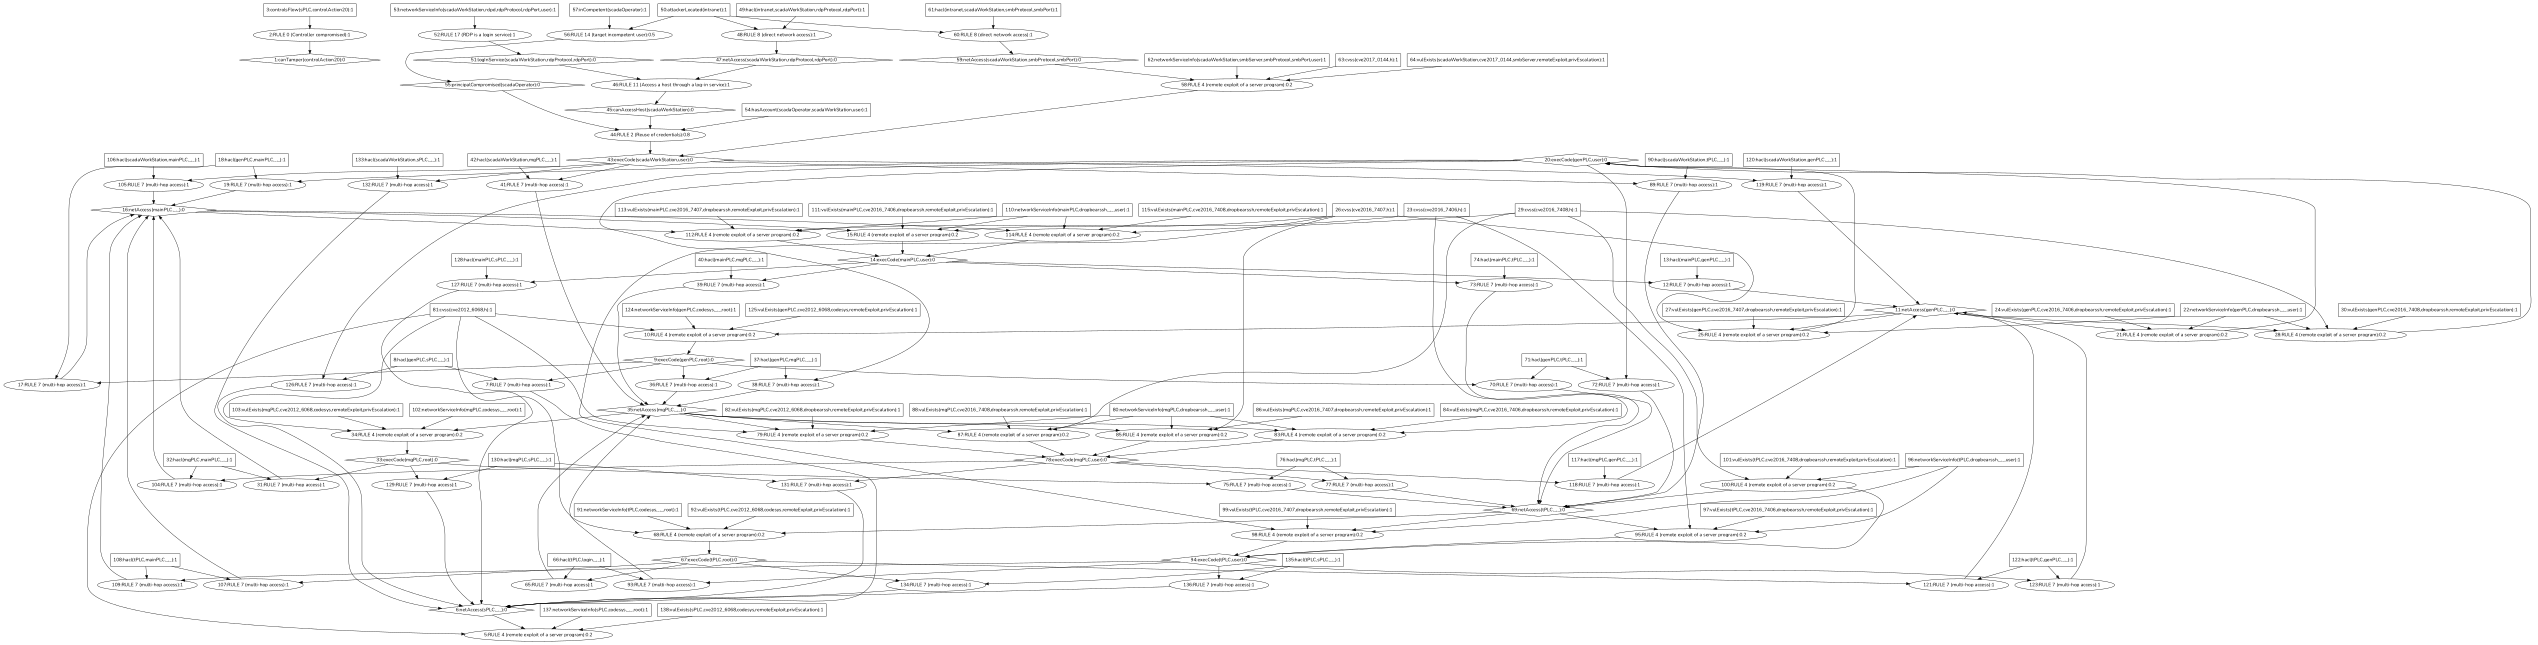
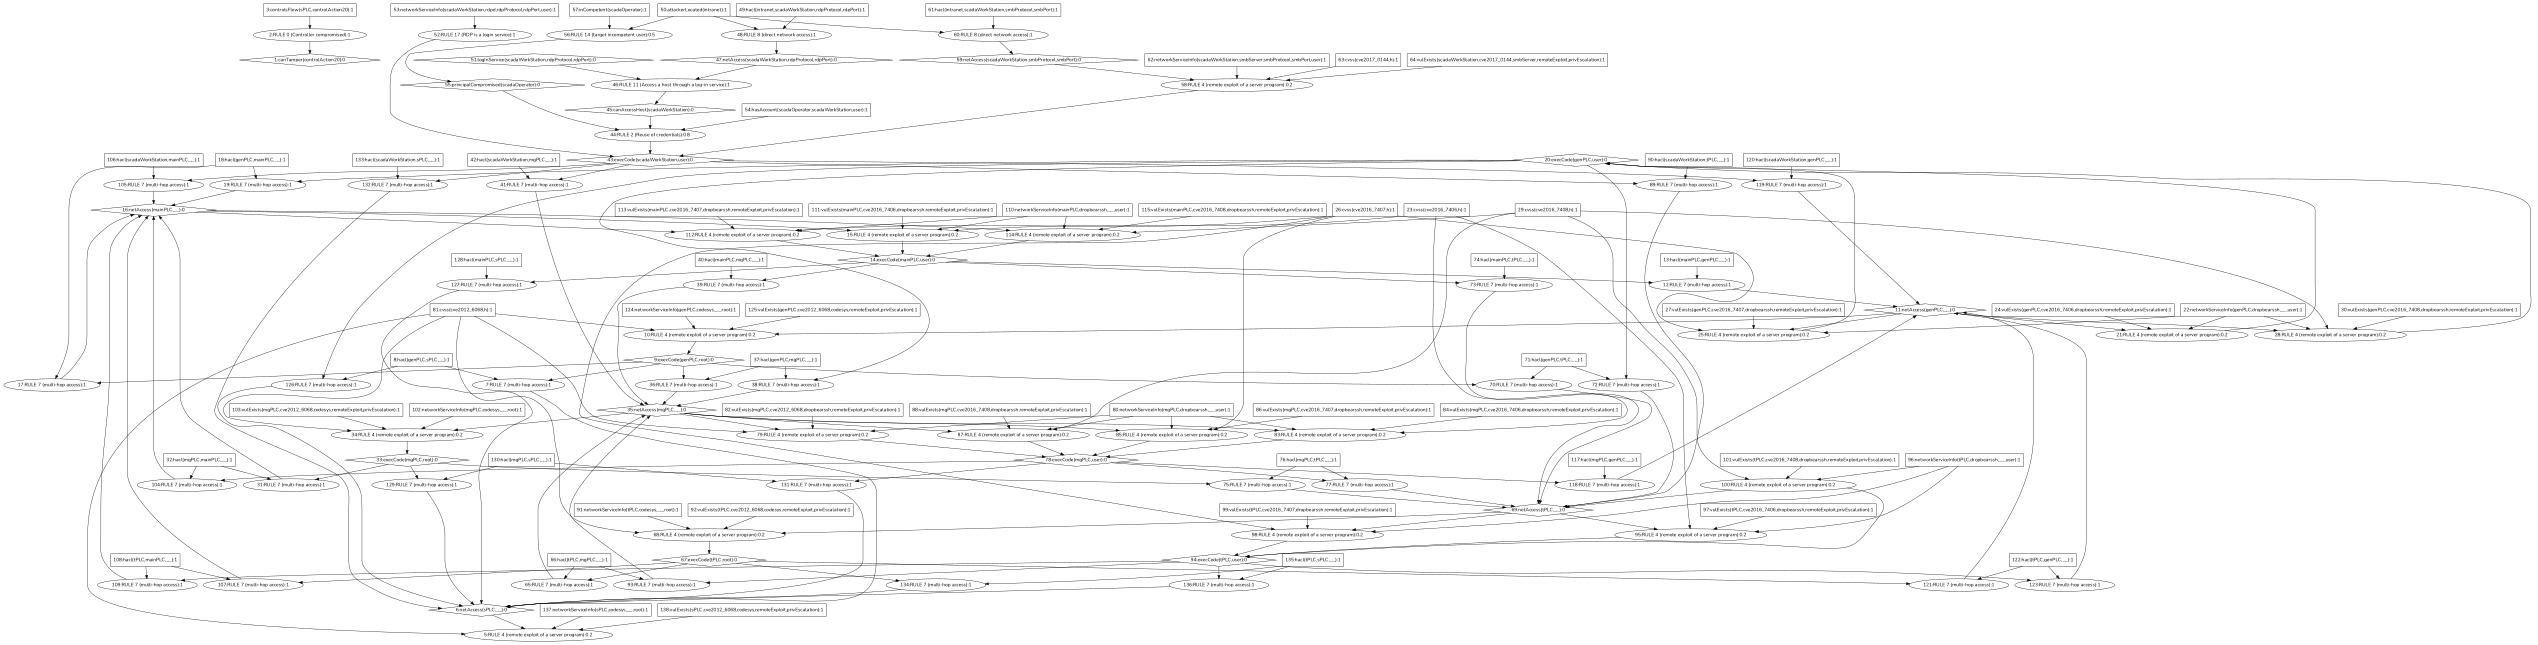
(503, 47) -> (450, 135)
(579, 560) -> (579, 560)
